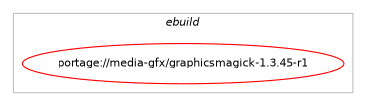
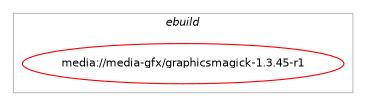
(183, 64) -> (183, 64)
